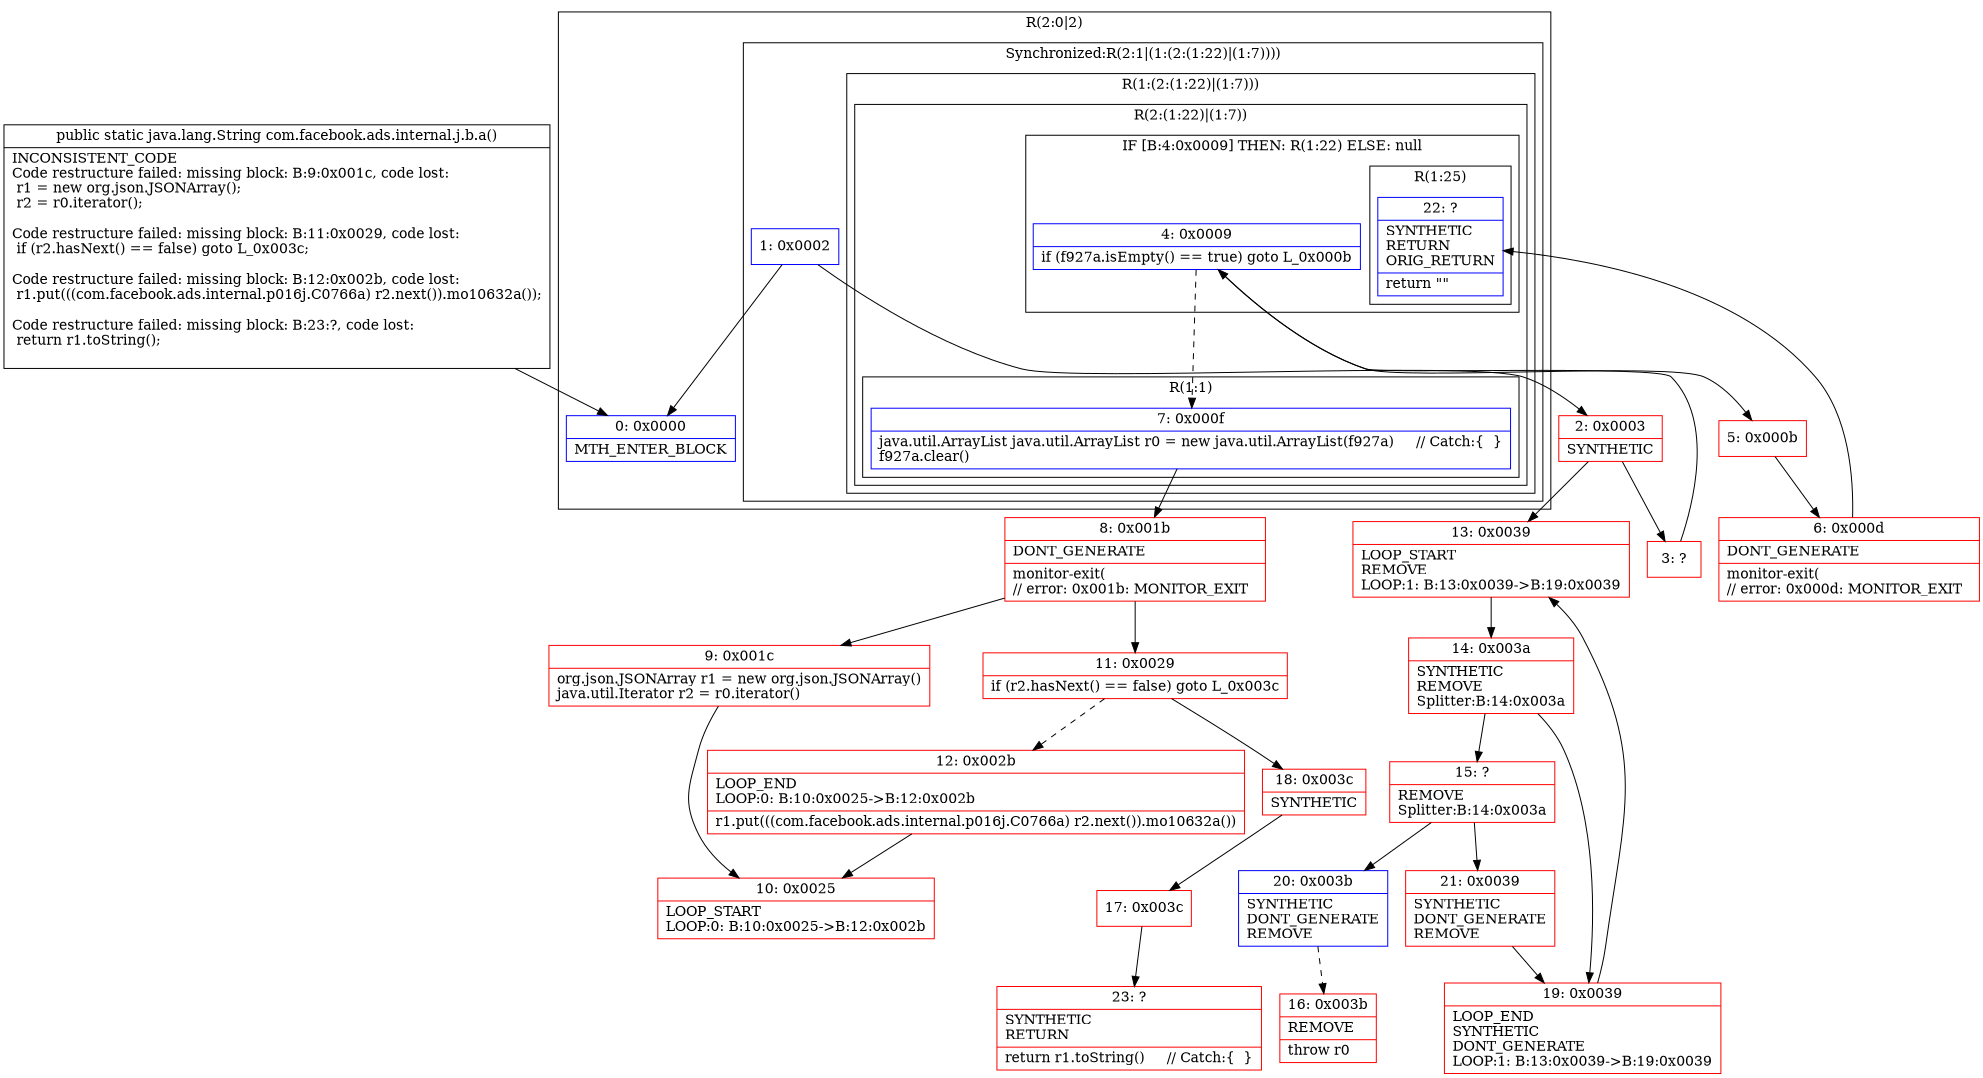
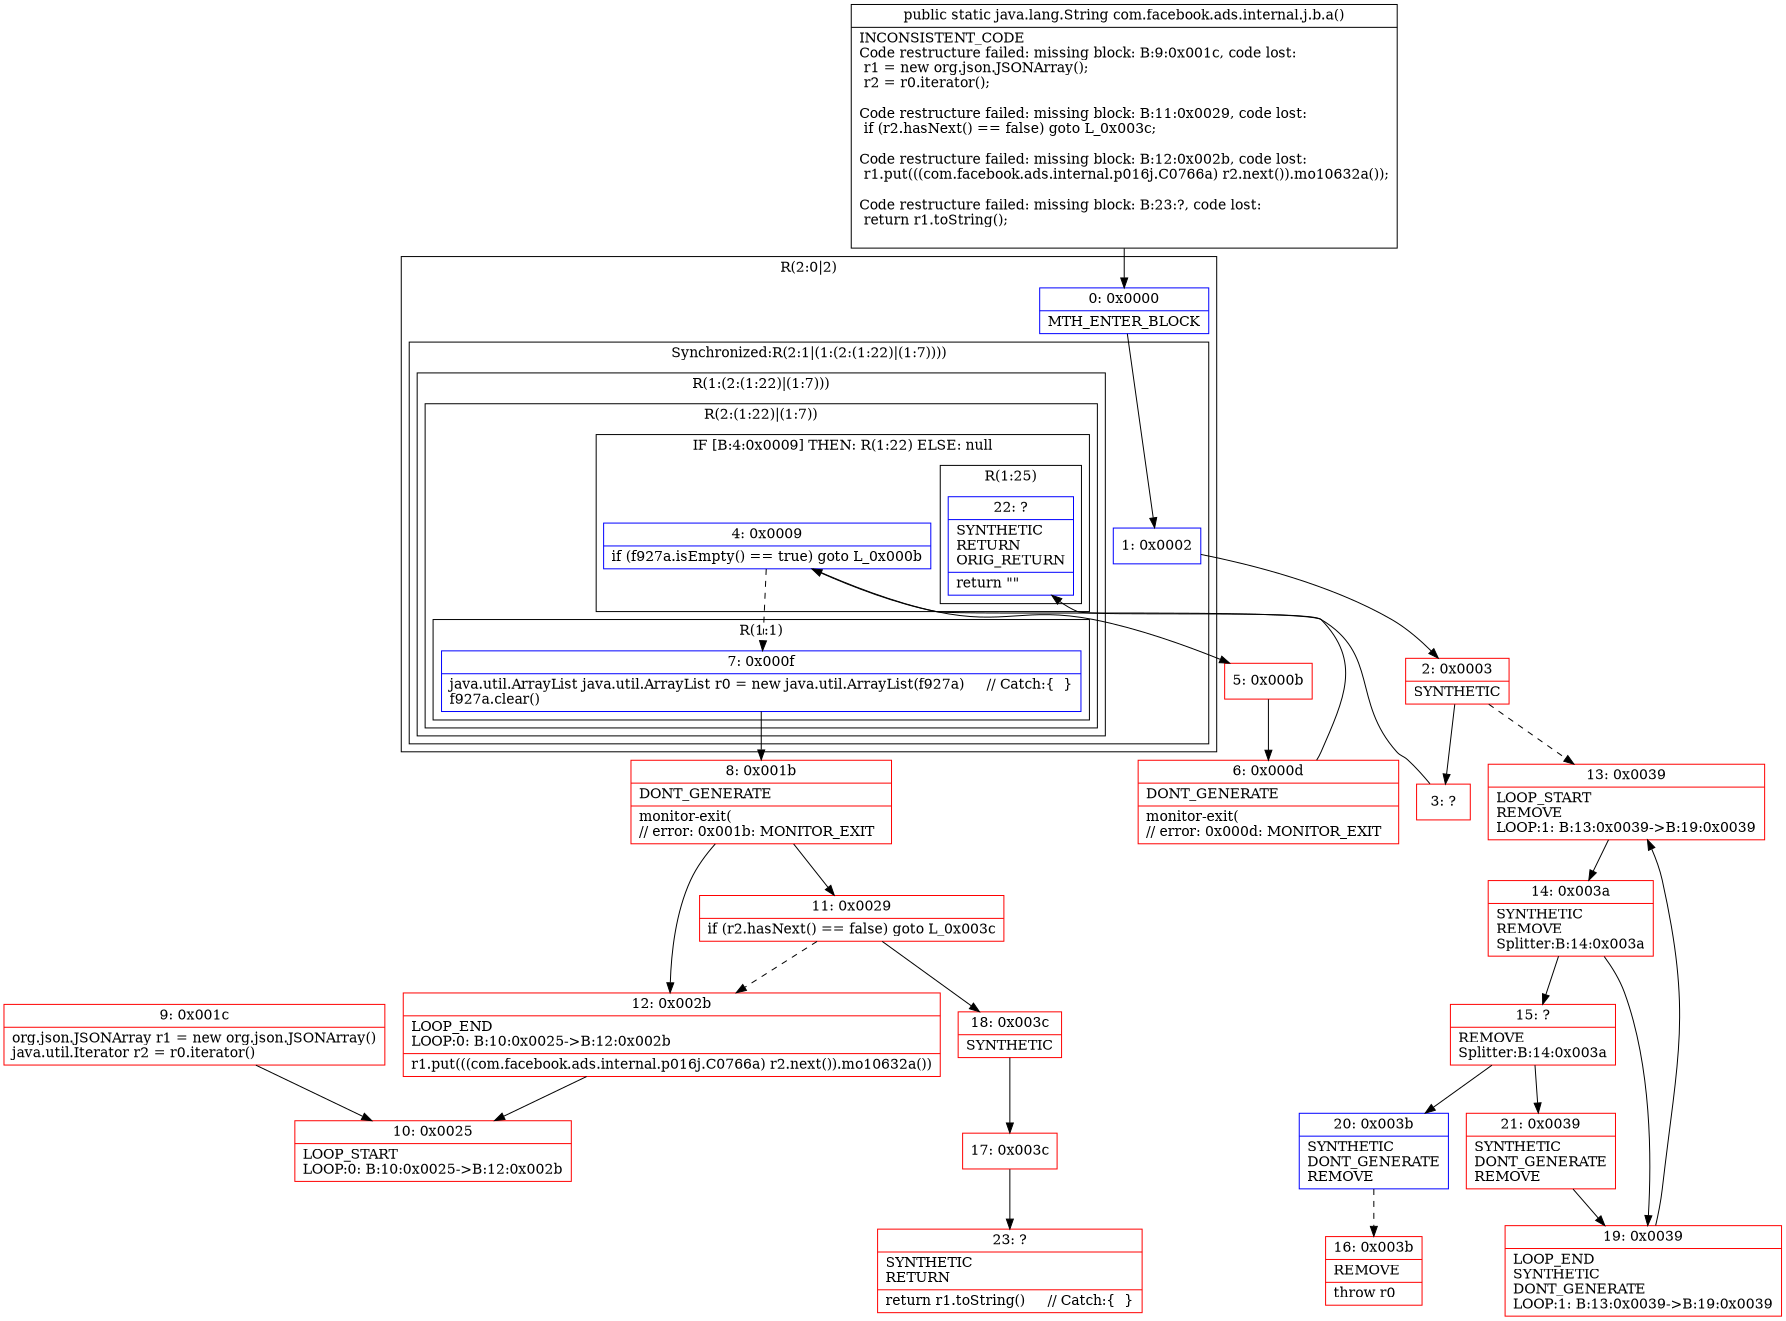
(728, 336) -> (1140, 426)
(1562, 488) -> (1527, 731)
(928, 620) -> (680, 909)
